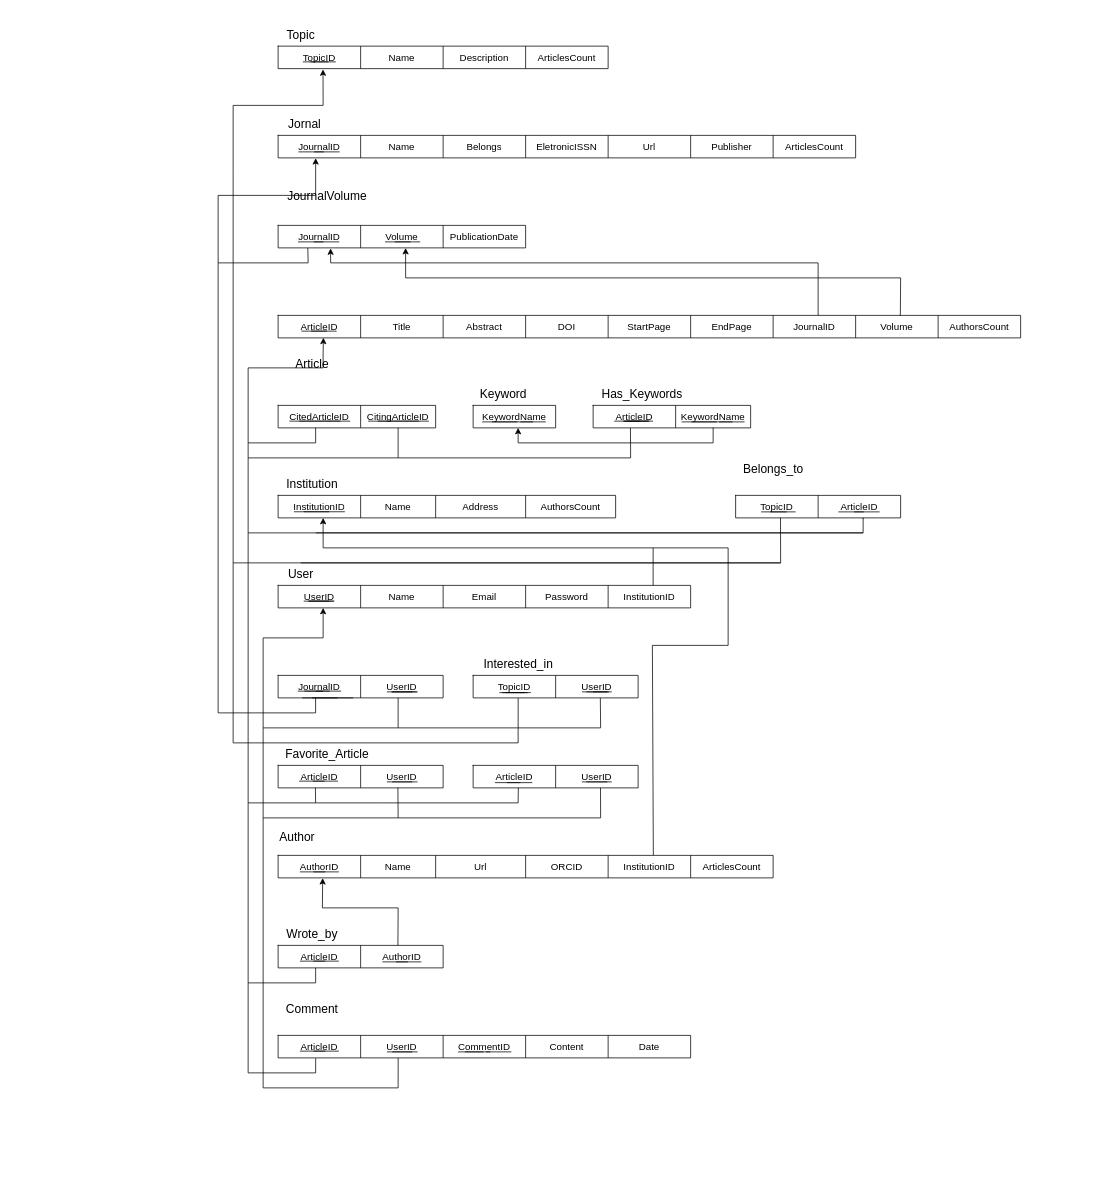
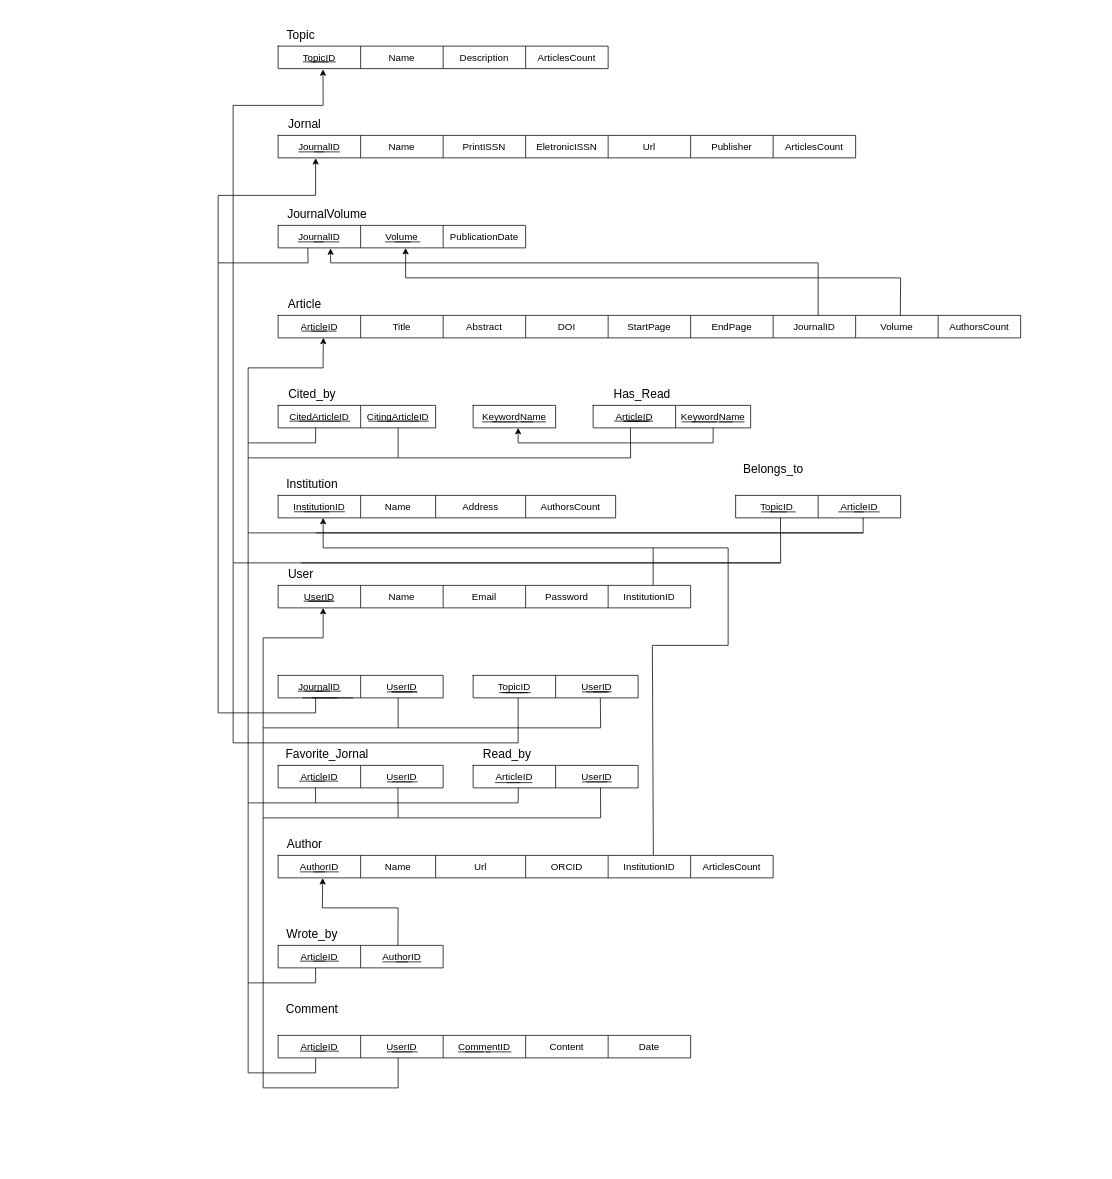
(484, 147) -> (484, 147)
(327, 195) -> (327, 214)
(312, 364) -> (304, 304)
none -> (312, 394)
(503, 394) -> none
(642, 394) -> (642, 394)
(518, 664) -> none
(327, 754) -> (327, 754)
none -> (507, 754)
(297, 837) -> (304, 844)
